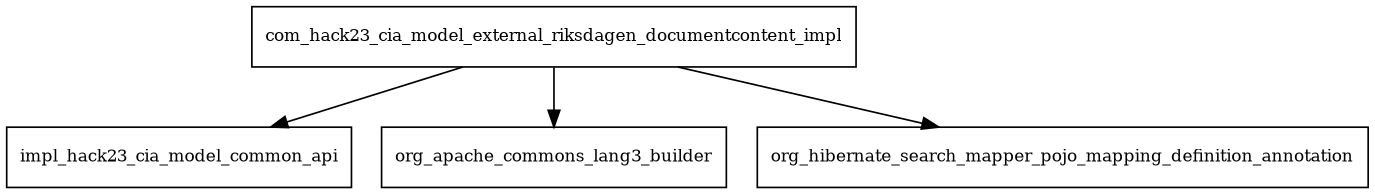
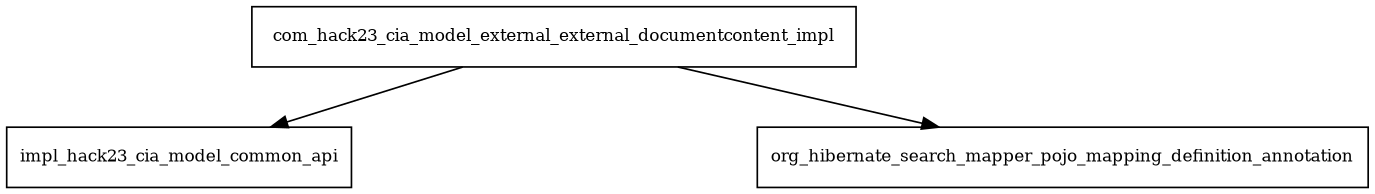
(554, 37) -> (554, 37)
(554, 157) -> none
